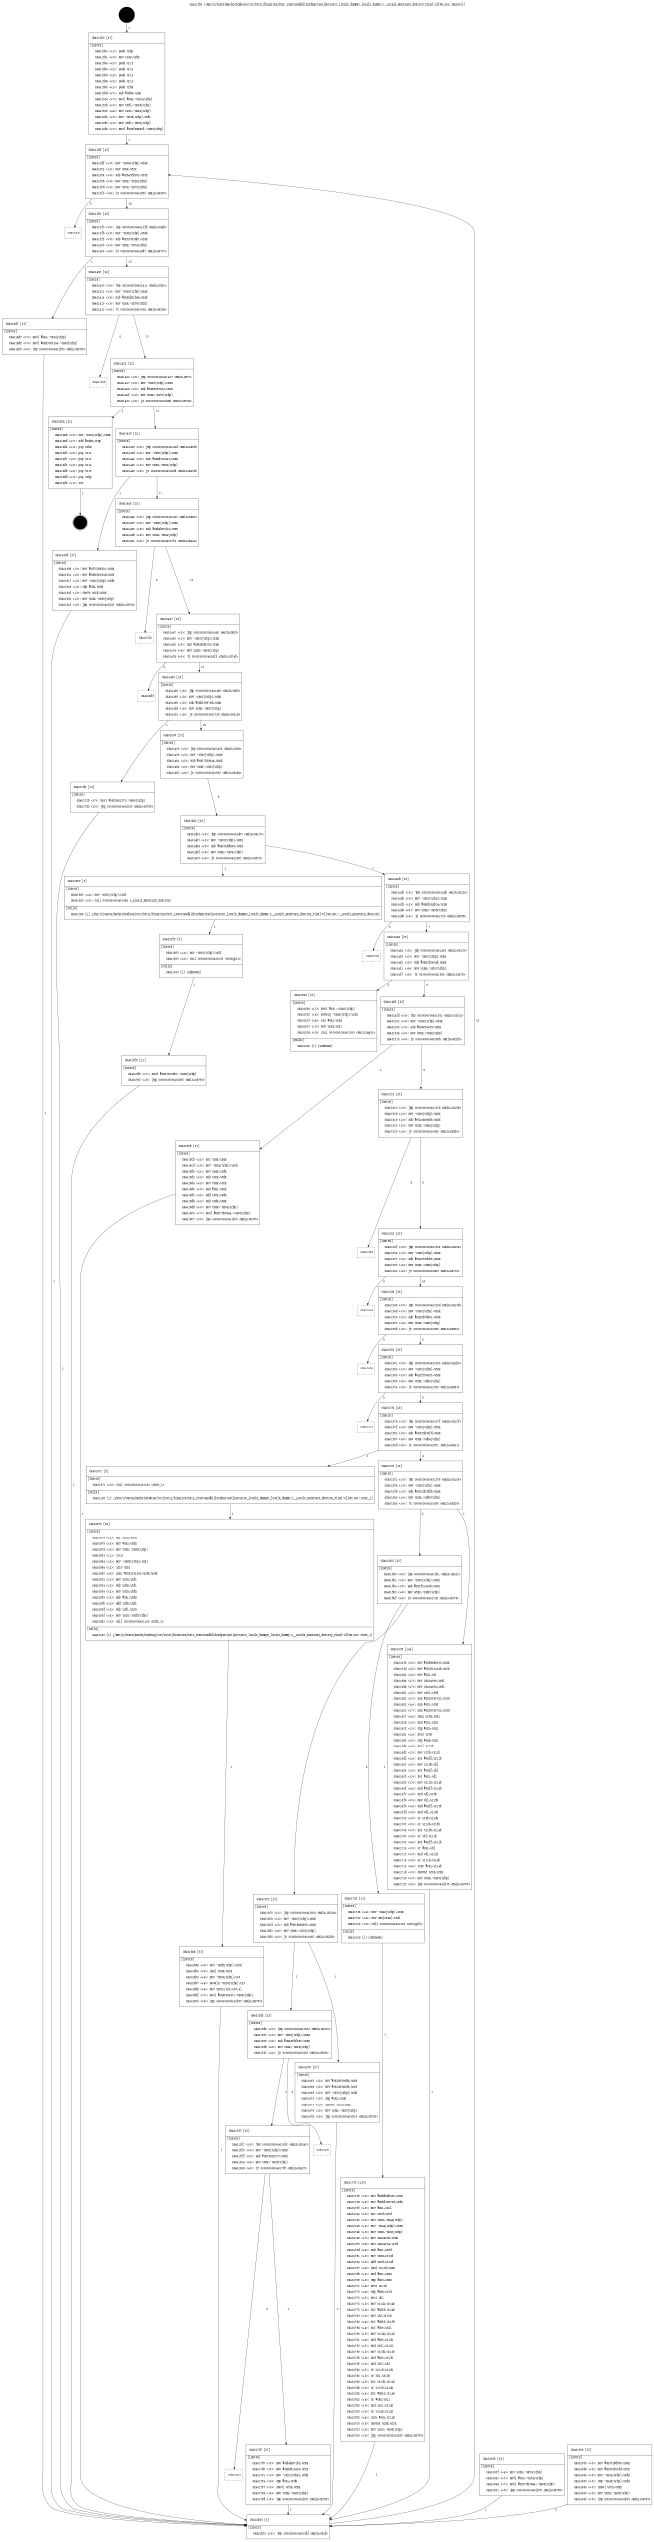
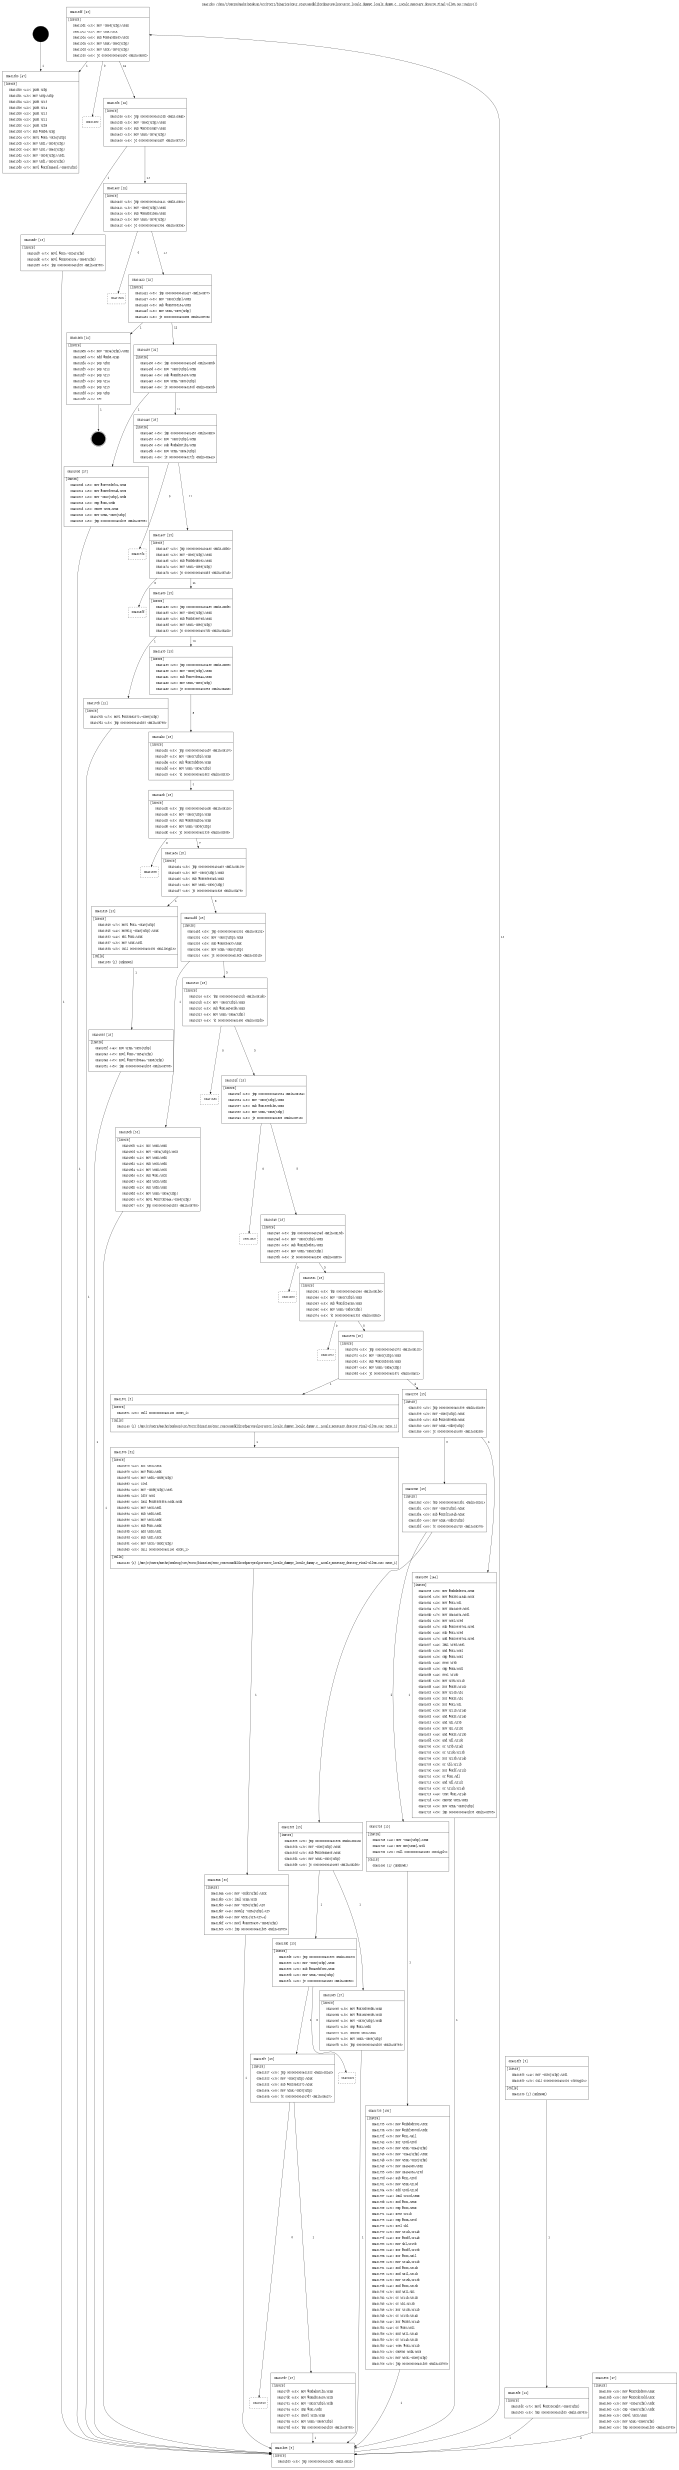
(127, 139) -> (84, 66)
(223, 898) -> none
none -> (133, 998)
(423, 1282) -> (296, 1169)
